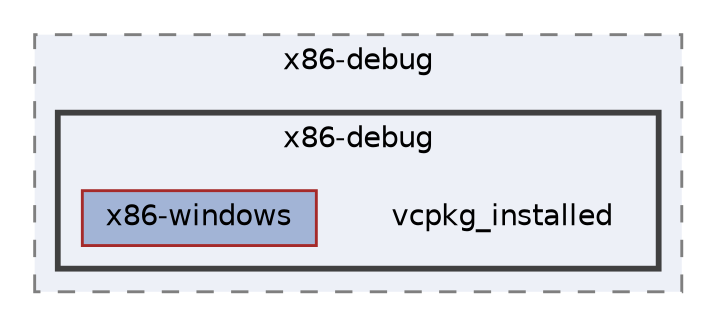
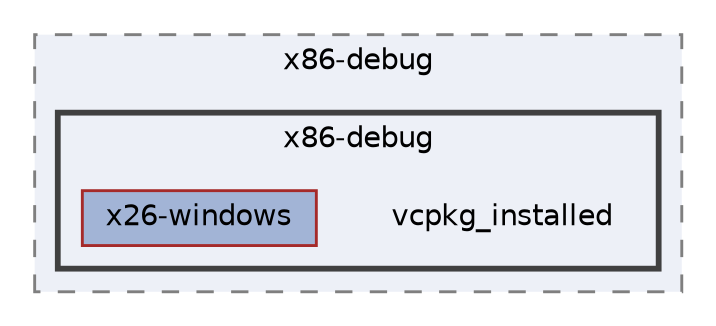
(199, 218) -> (199, 218)
